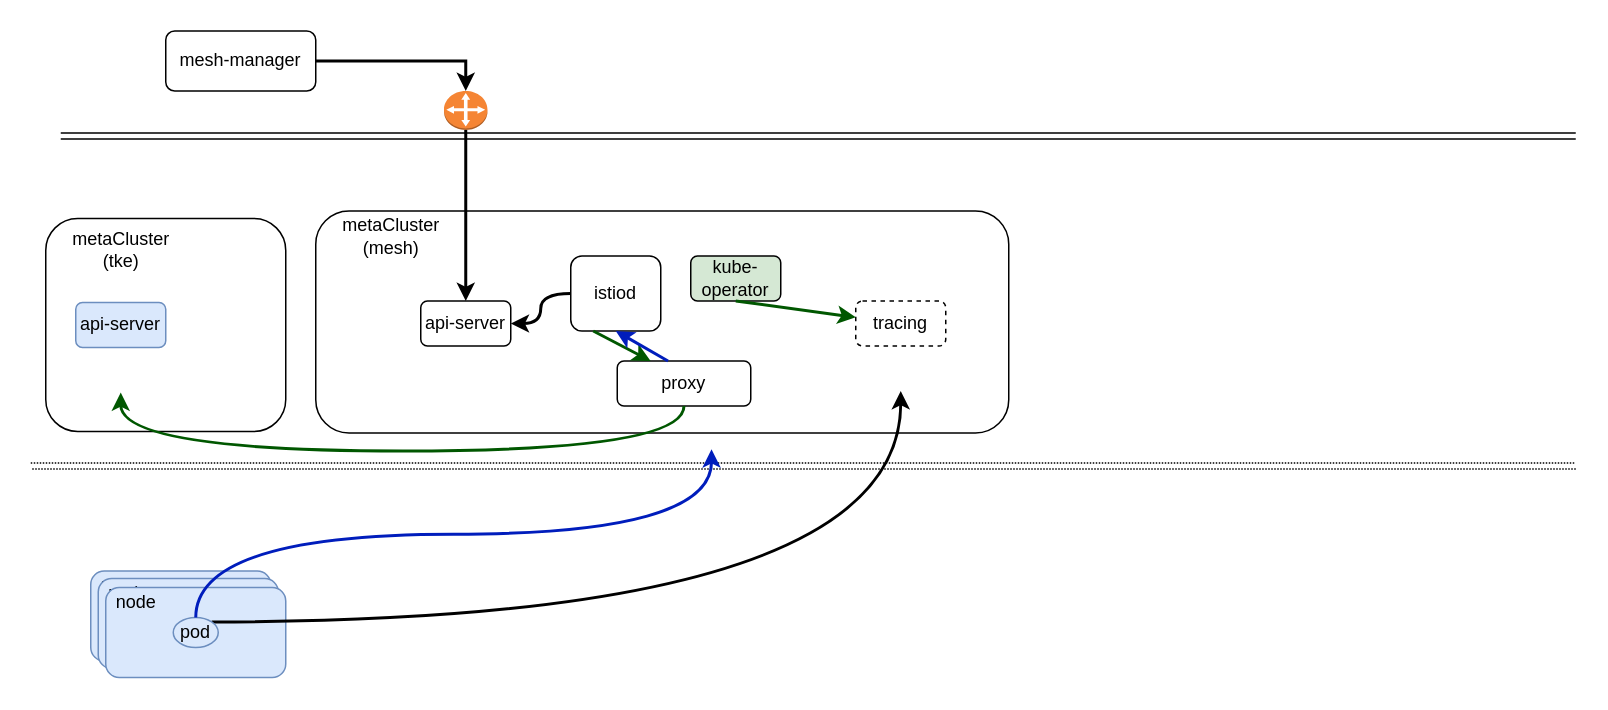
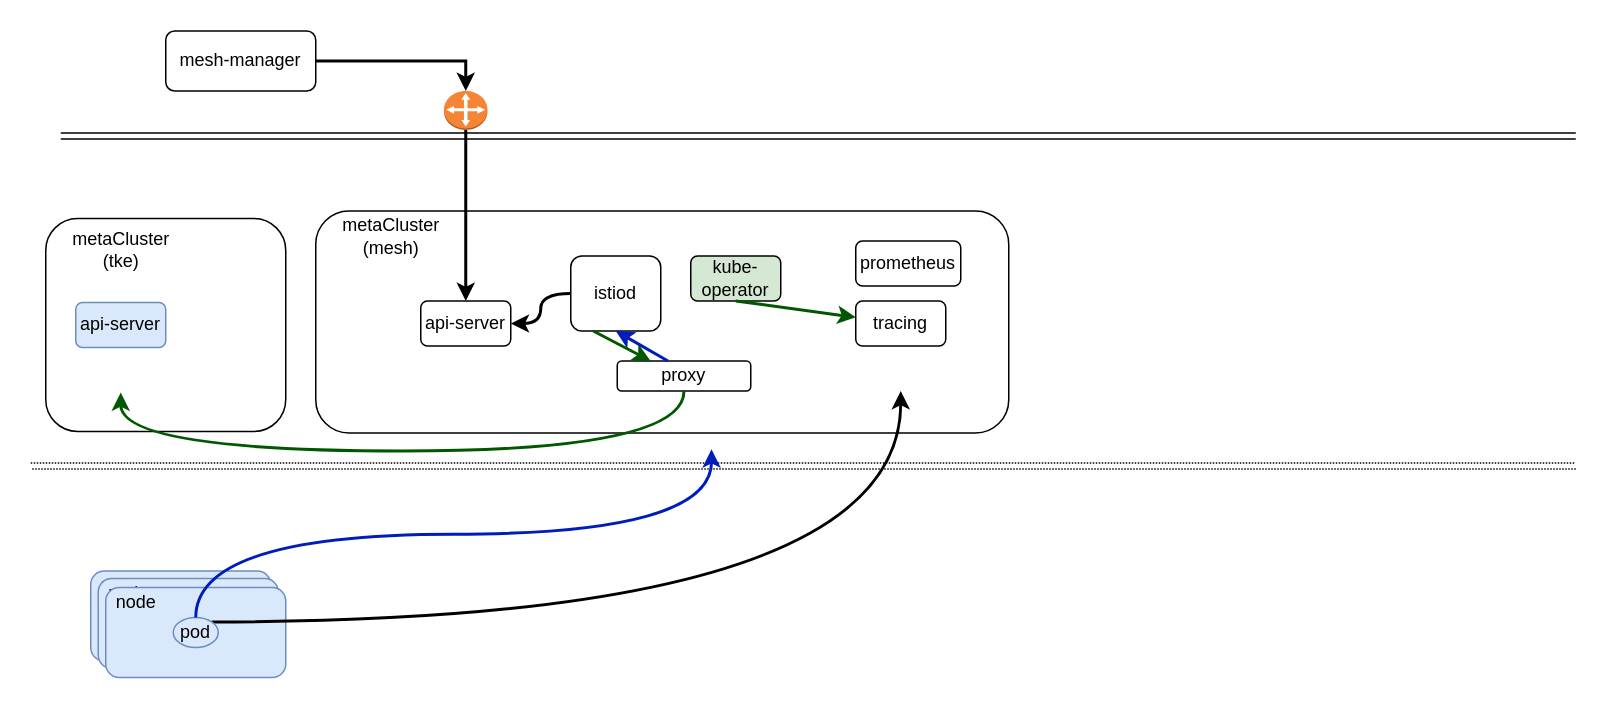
none -> (908, 263)
(901, 323) -> (901, 323)
(684, 383) -> (684, 376)
